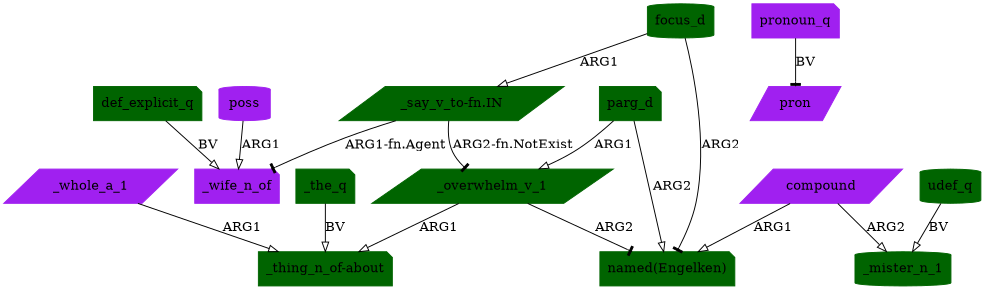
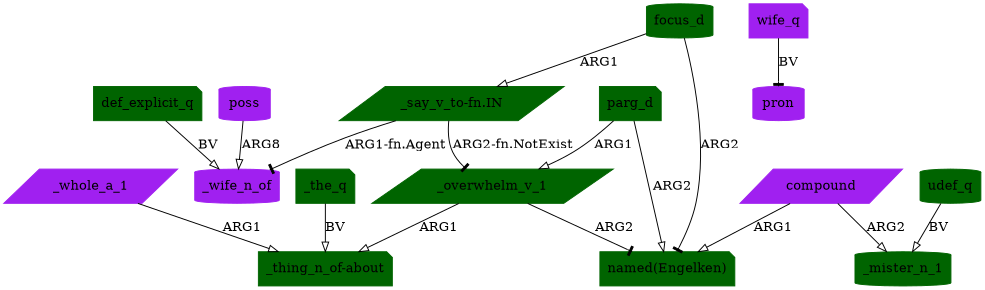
(796, 21) -> (779, 21)
(796, 104) -> (779, 104)
(261, 145) -> (261, 145)
(237, 186) -> (237, 186)
